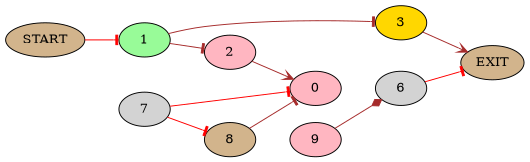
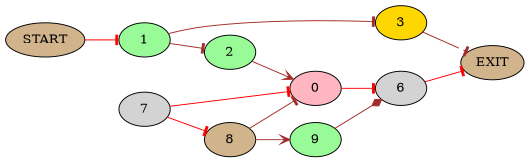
(441, 40) -> (441, 40)
(230, 52) -> (230, 52)
none -> (356, 88)
none -> (268, 140)
(316, 140) -> (316, 140)
